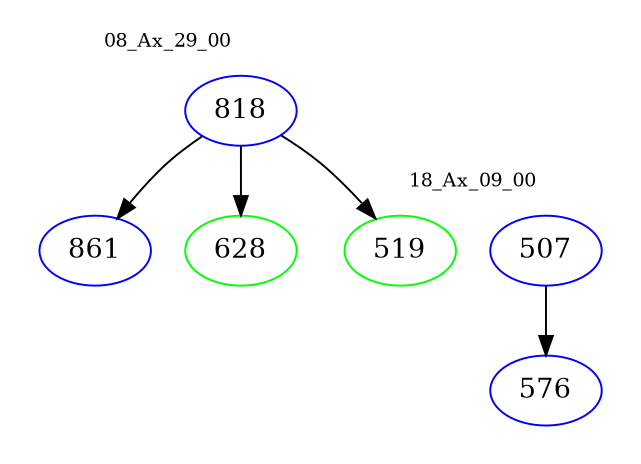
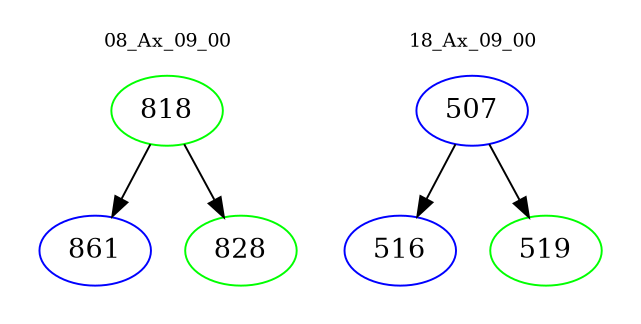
(168, 42) -> (168, 42)
(241, 111) -> (167, 111)
(342, 182) -> (504, 172)
(241, 251) -> (241, 251)
(546, 391) -> (400, 251)
